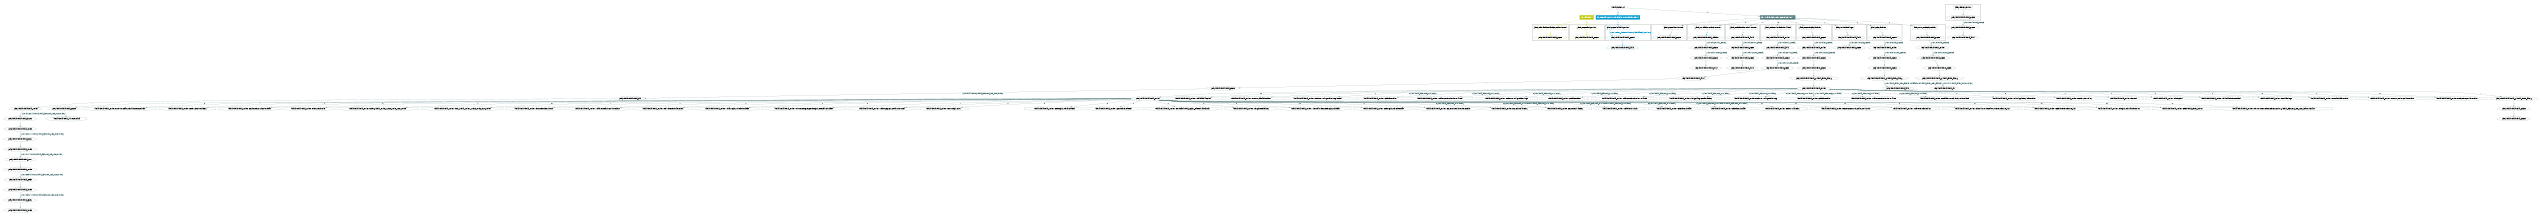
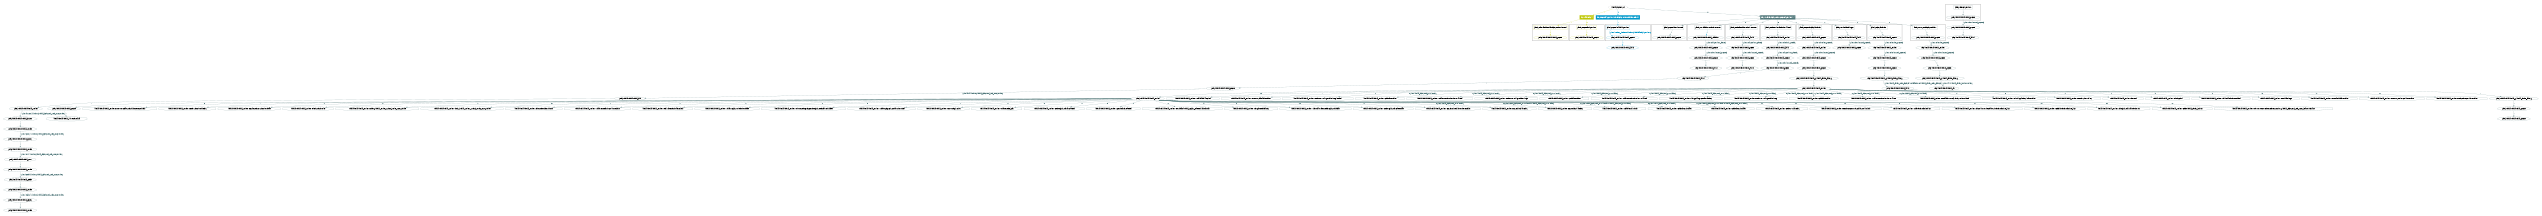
none -> (997, 109)
